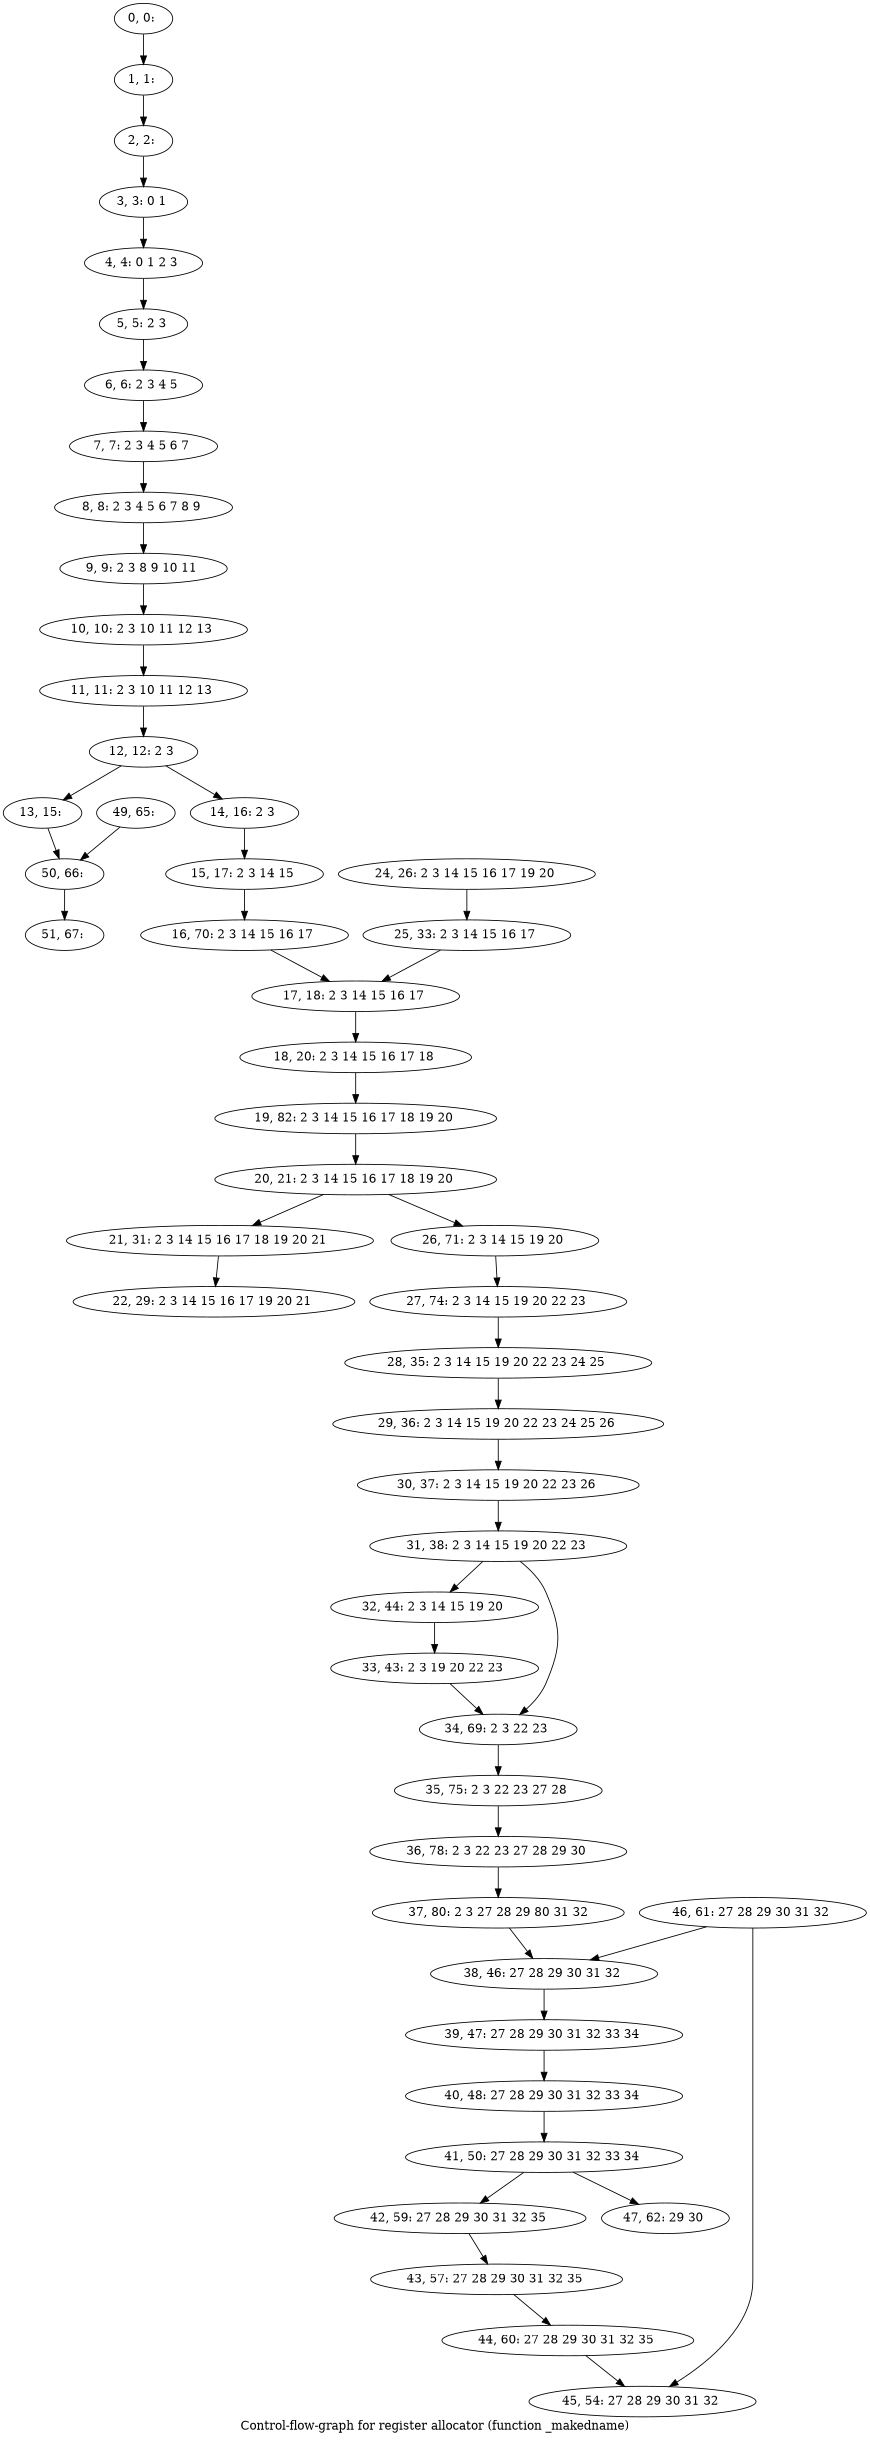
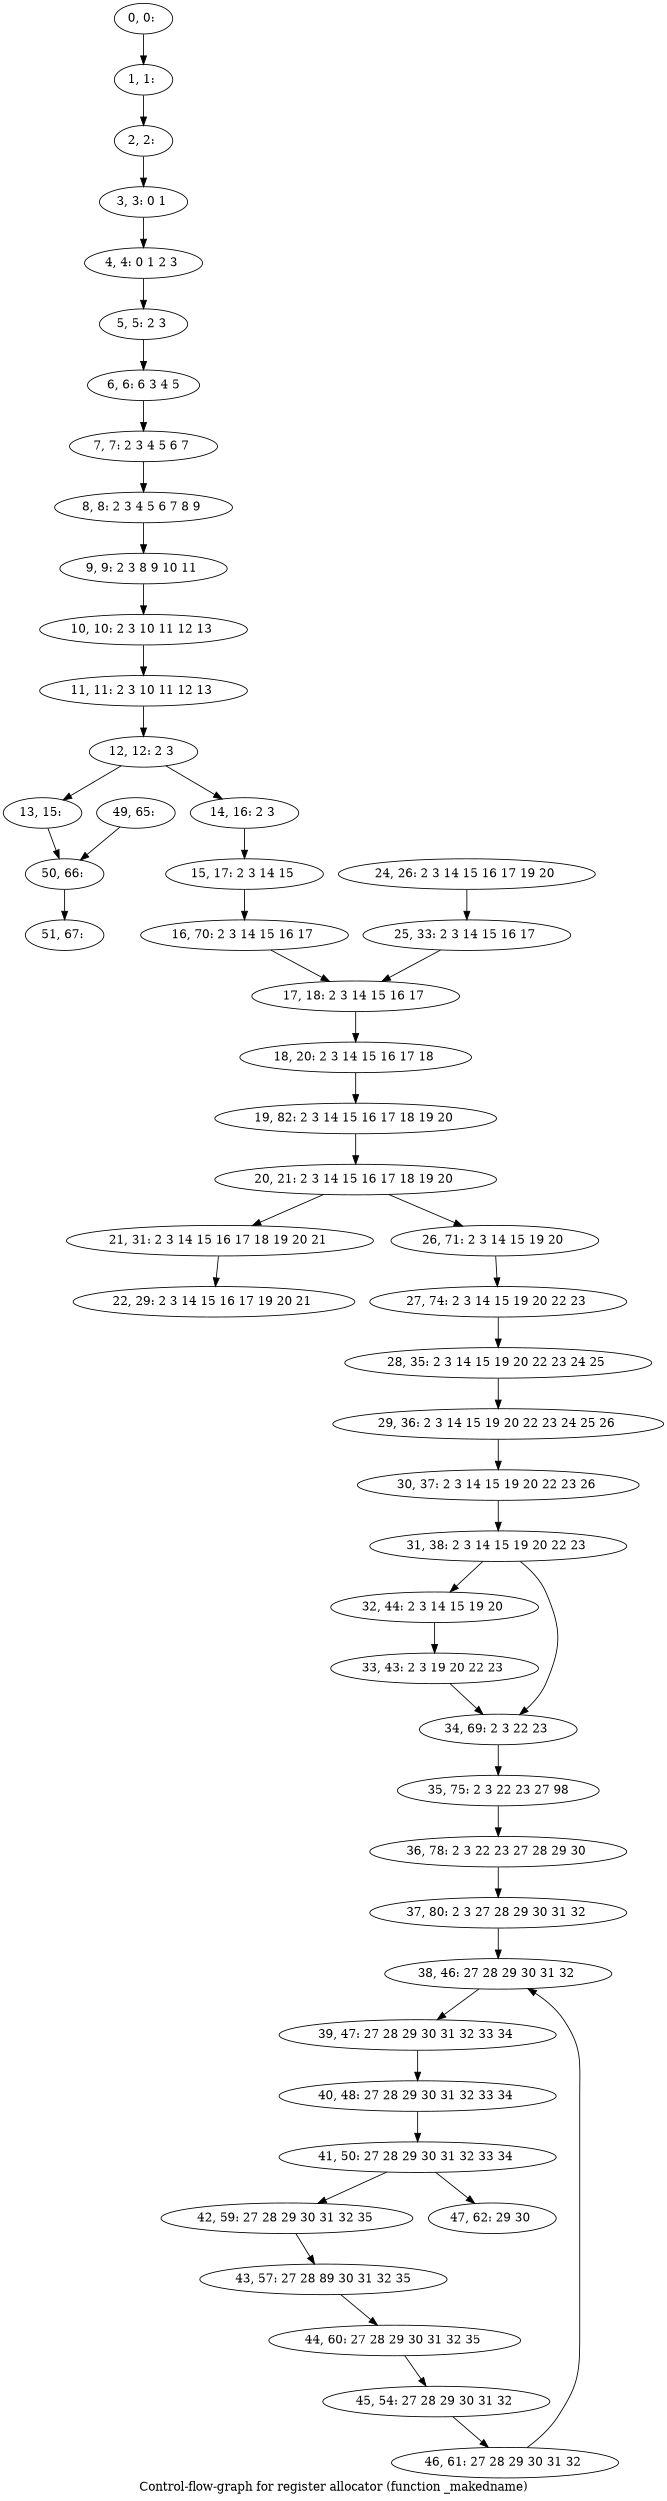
(144, 385) -> (144, 385)
(498, 1791) -> (498, 1791)
(498, 1913) -> (498, 1913)
(753, 2170) -> (467, 2429)
(497, 2279) -> (323, 2279)
